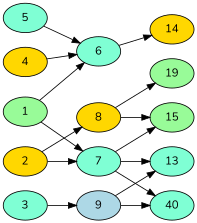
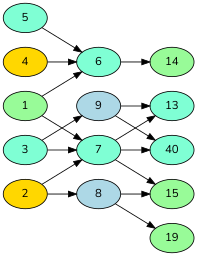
(172, 29) -> (172, 62)
(99, 117) -> (99, 194)
none -> (58, 150)
